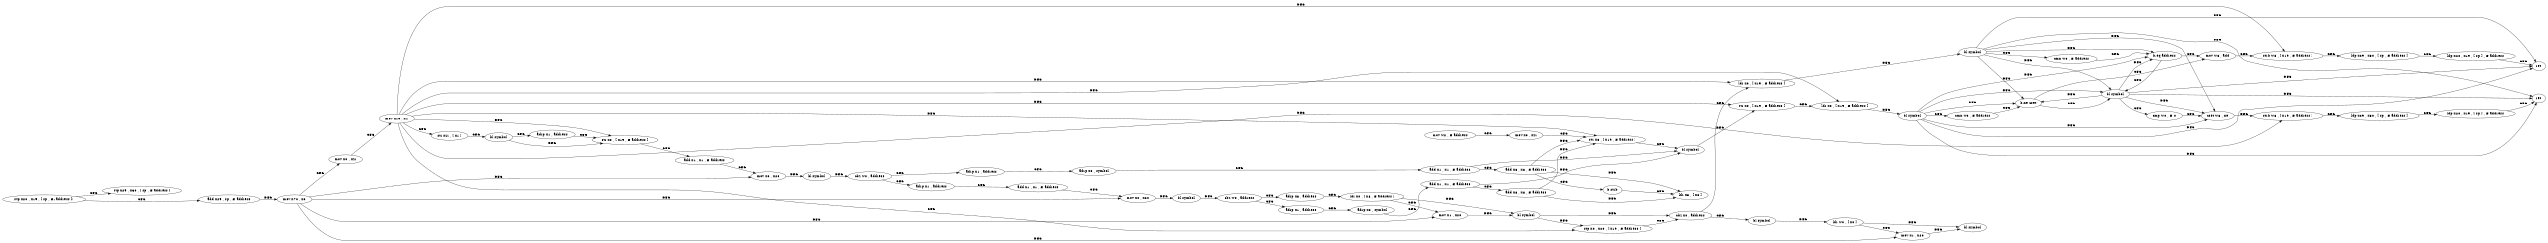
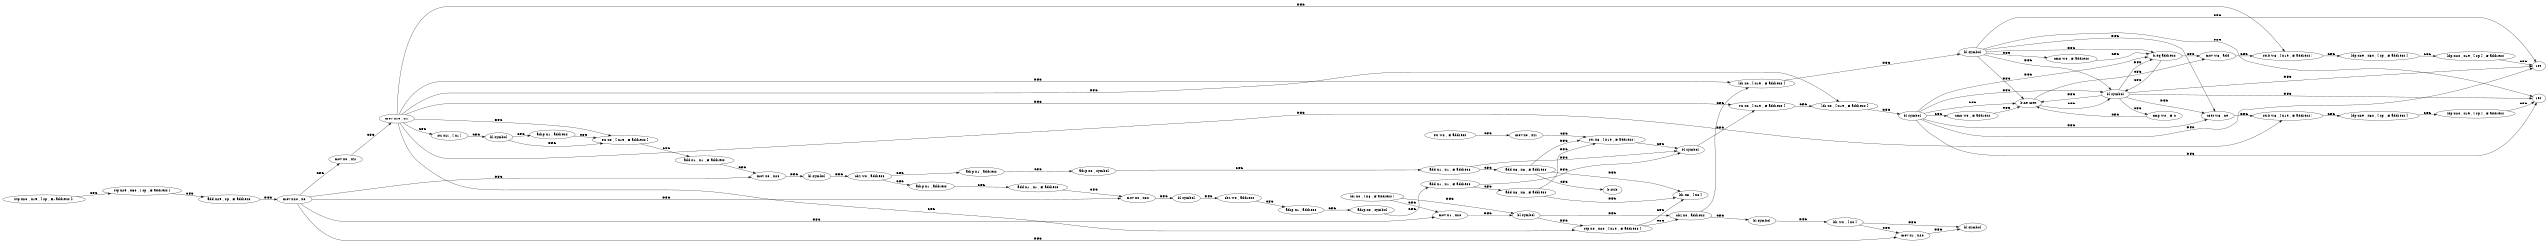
(2190, 116) -> (2092, 116)
(1003, 117) -> none
(1450, 135) -> (1450, 135)
(1646, 192) -> (1663, 213)
(1301, 197) -> none
(294, 199) -> (294, 199)
(140, 202) -> (187, 195)
